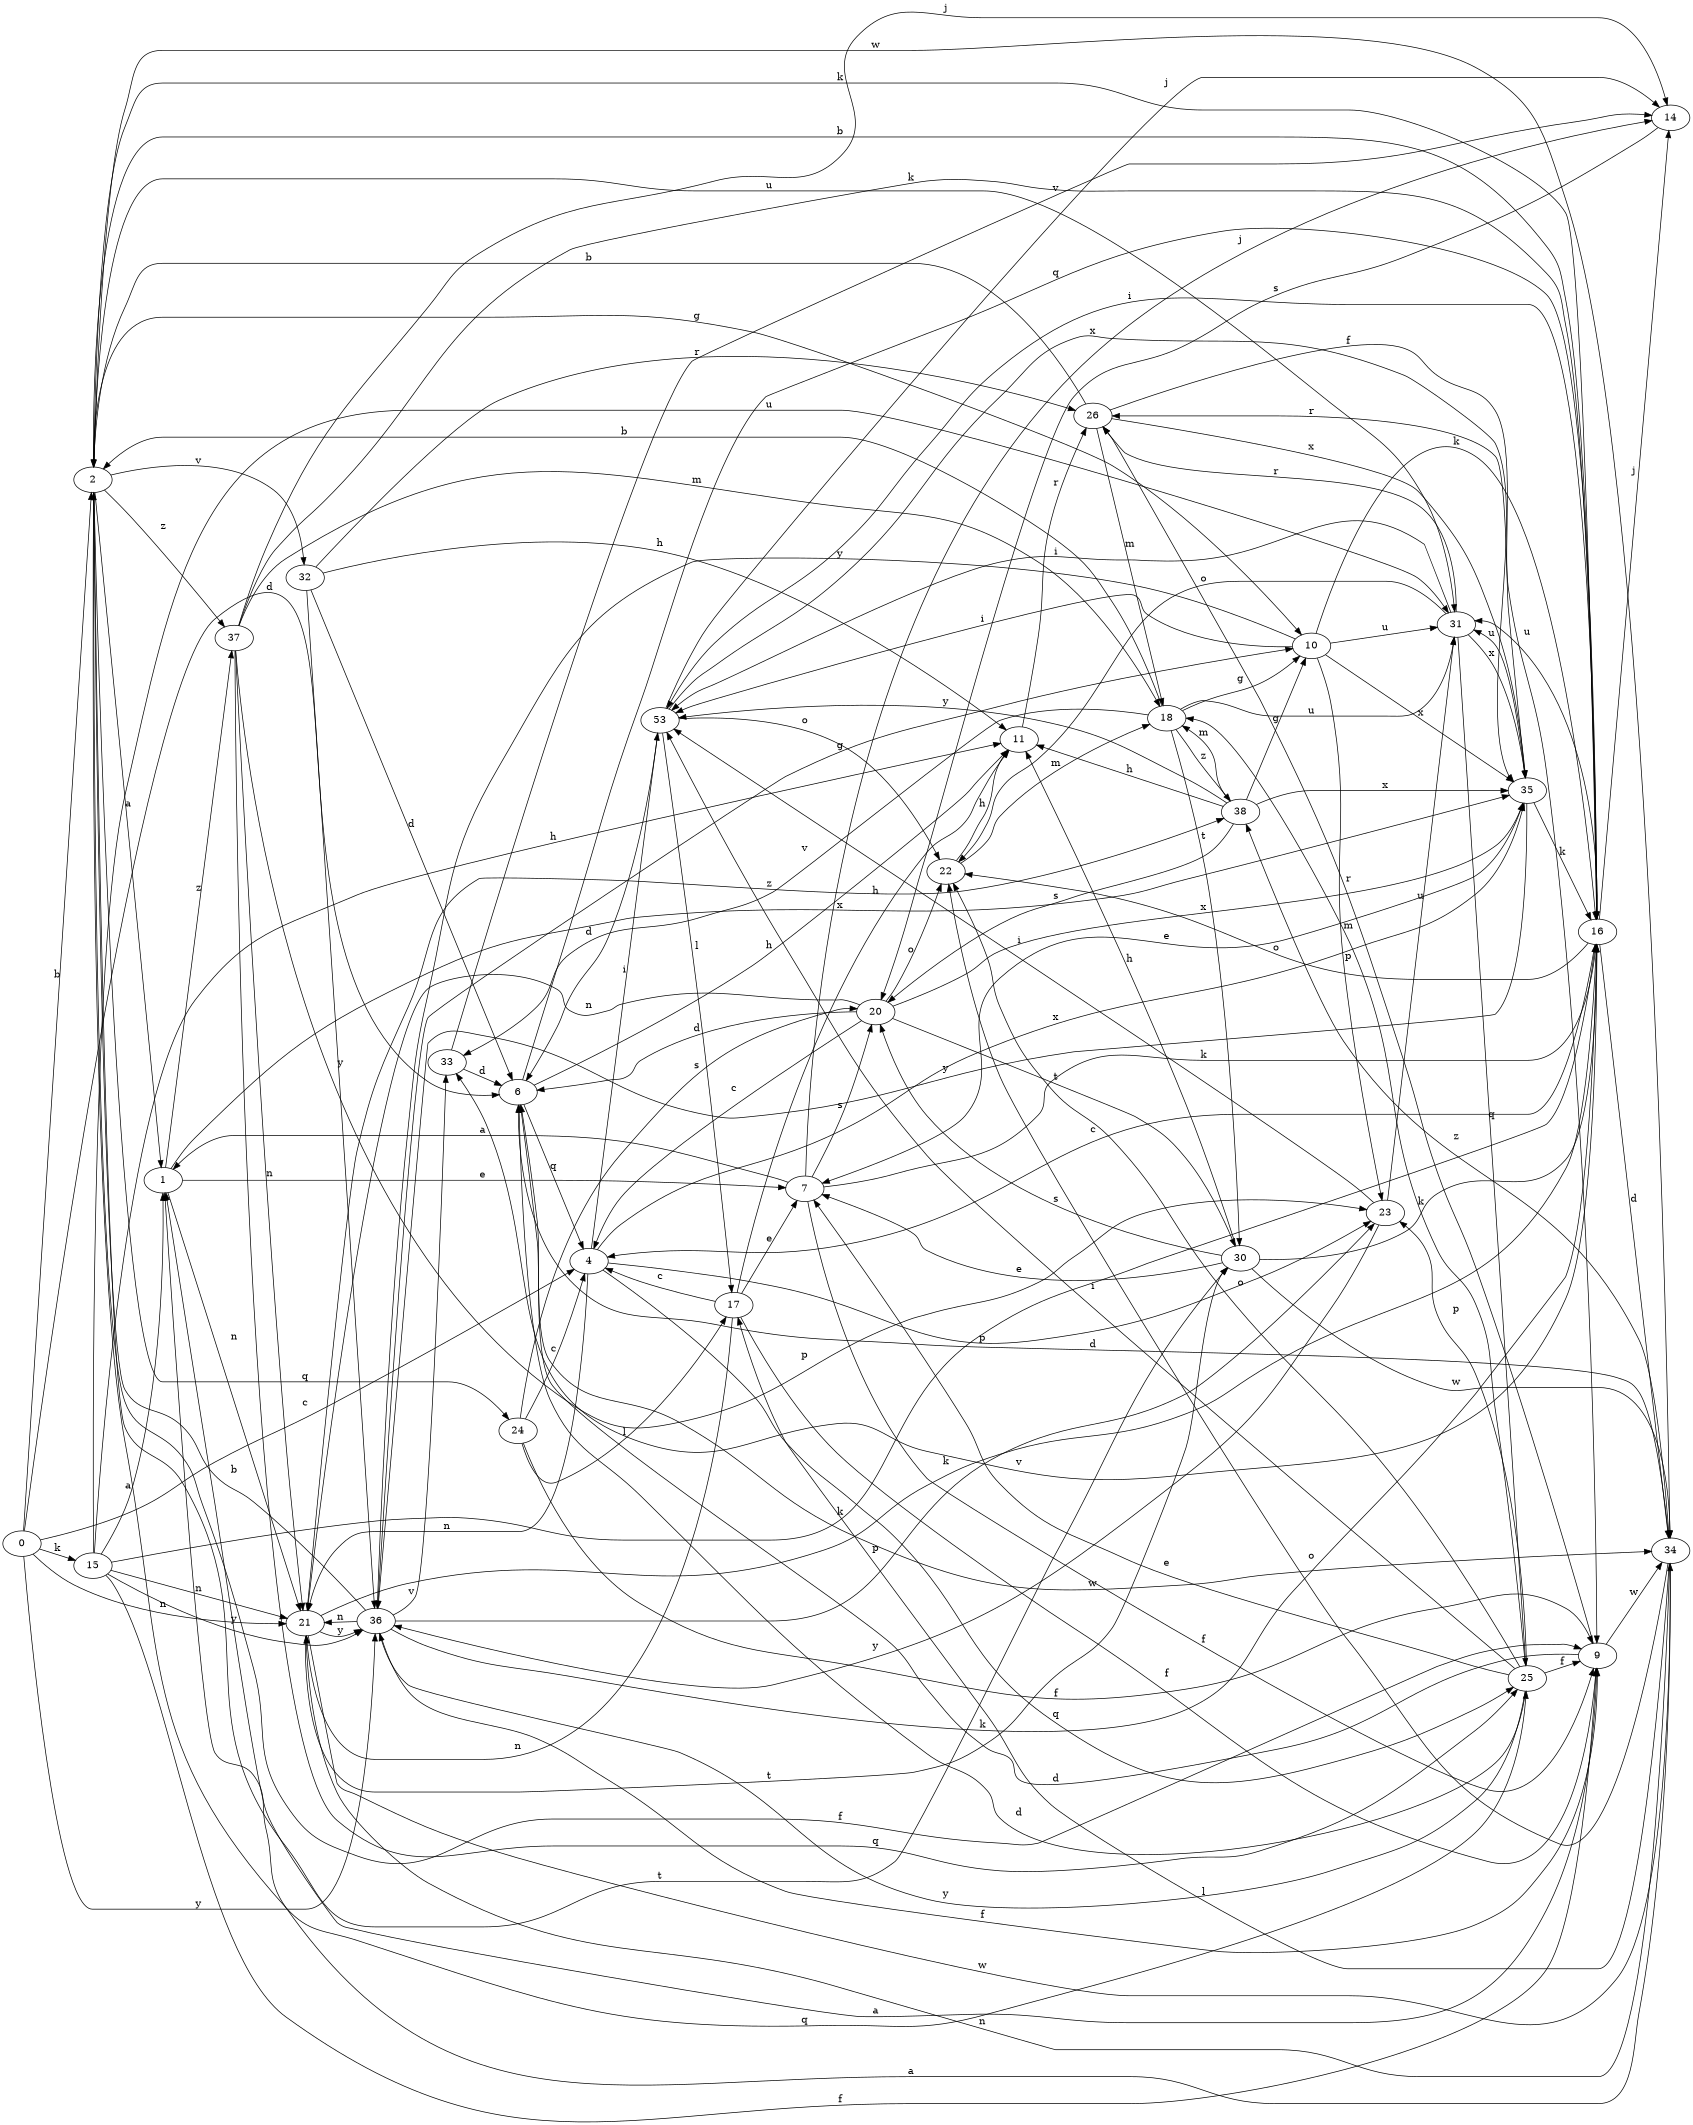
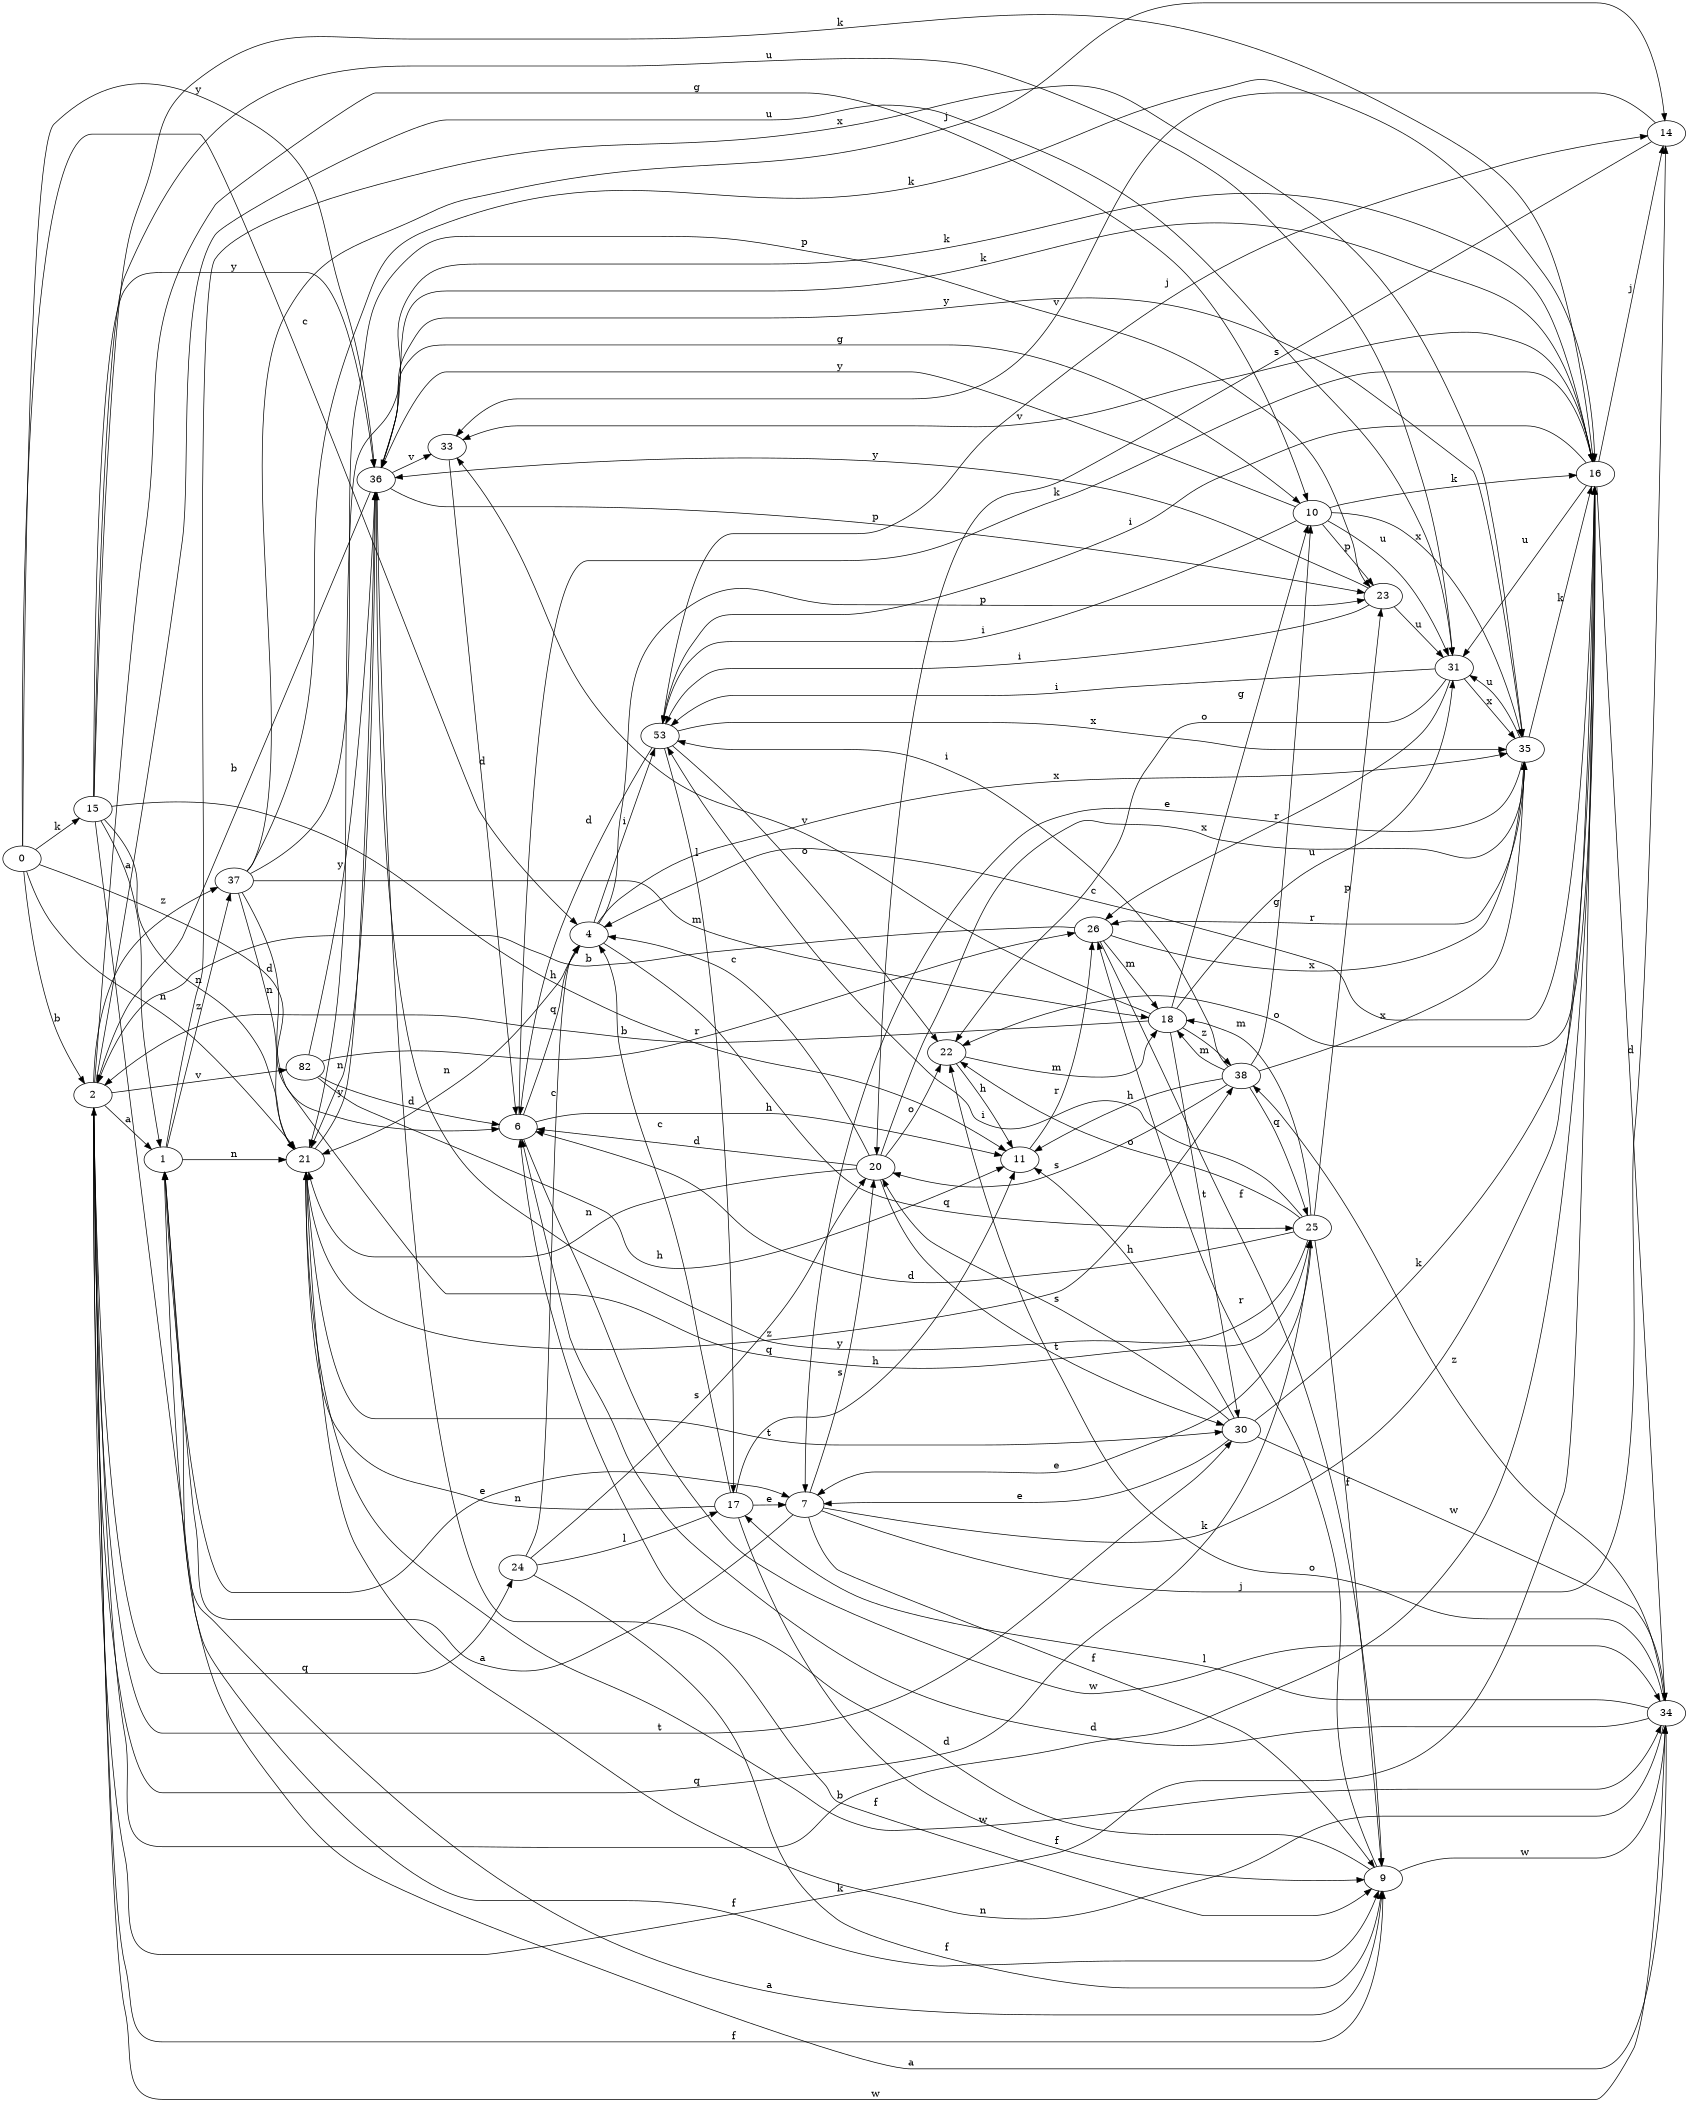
(1056, 273) -> (1057, 493)
(814, 304) -> (1077, 278)
(305, 578) -> (305, 1067)
(946, 702) -> (947, 757)
(1490, 1122) -> (1282, 1146)
(1077, 1438) -> (640, 264)
